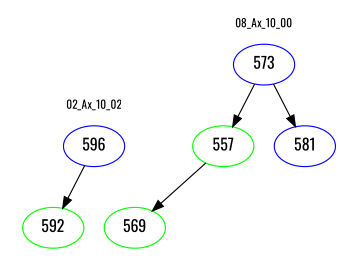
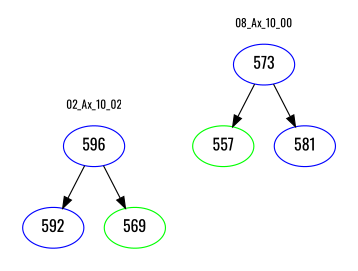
(183, 183) -> (112, 182)
(53, 228) -> (53, 228)
